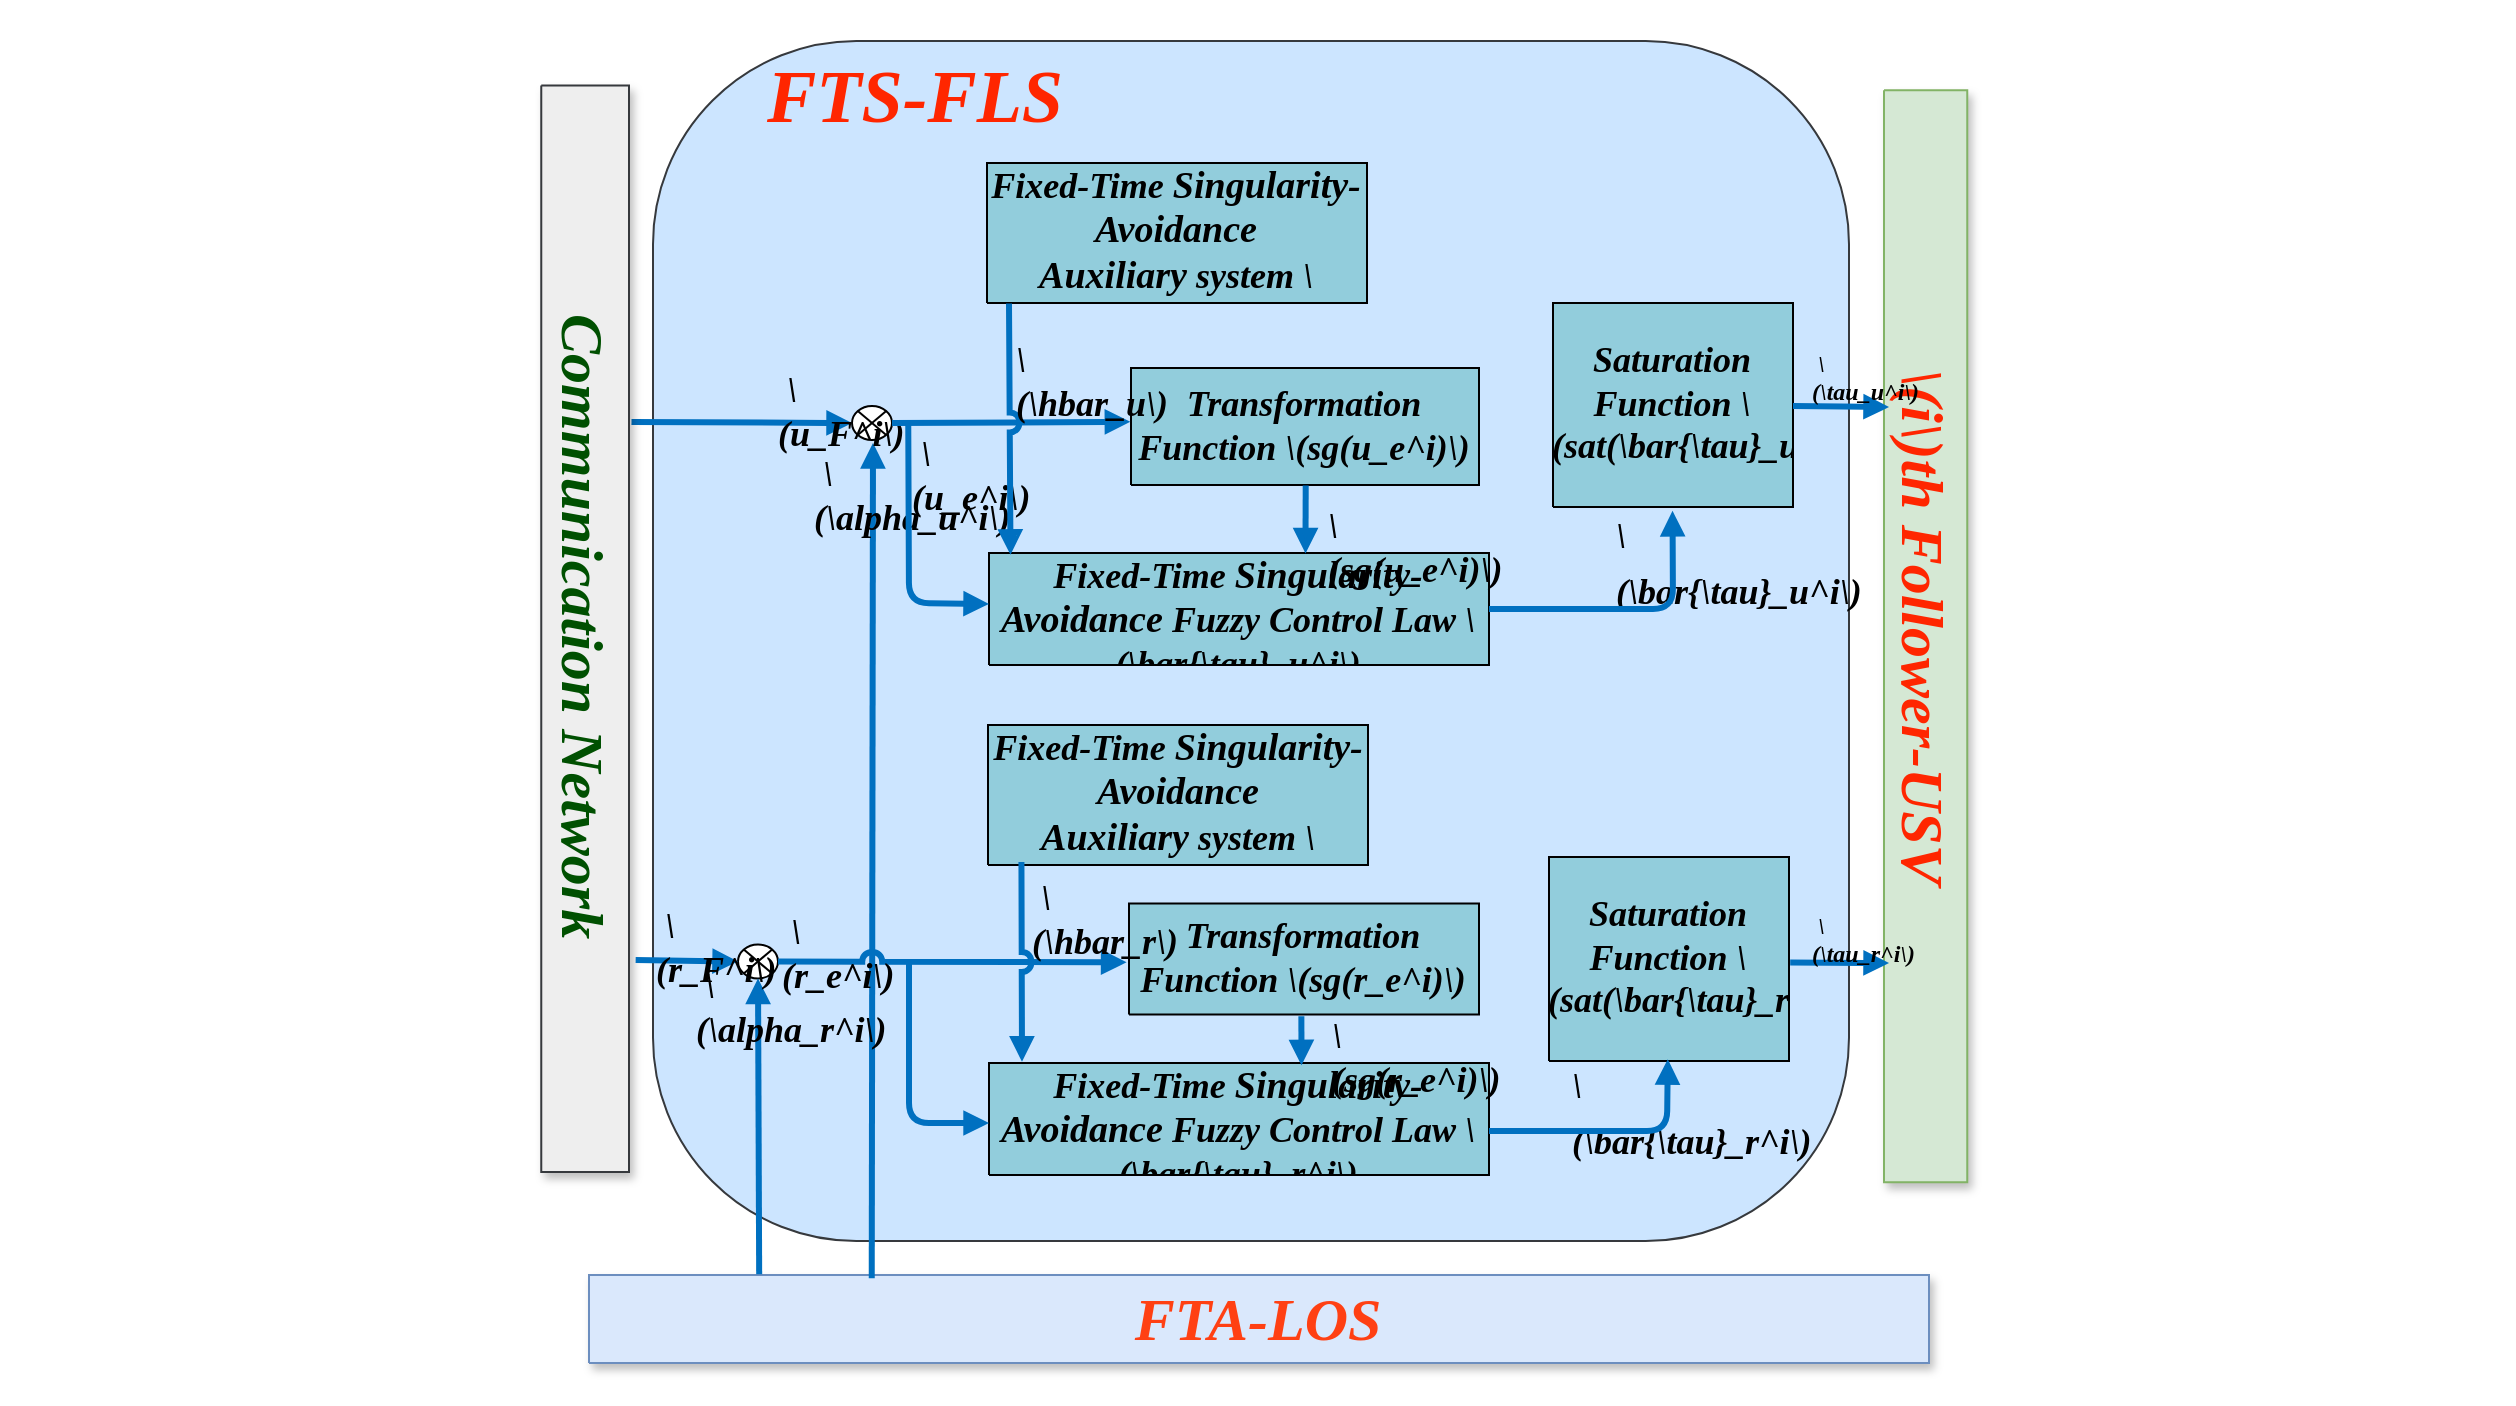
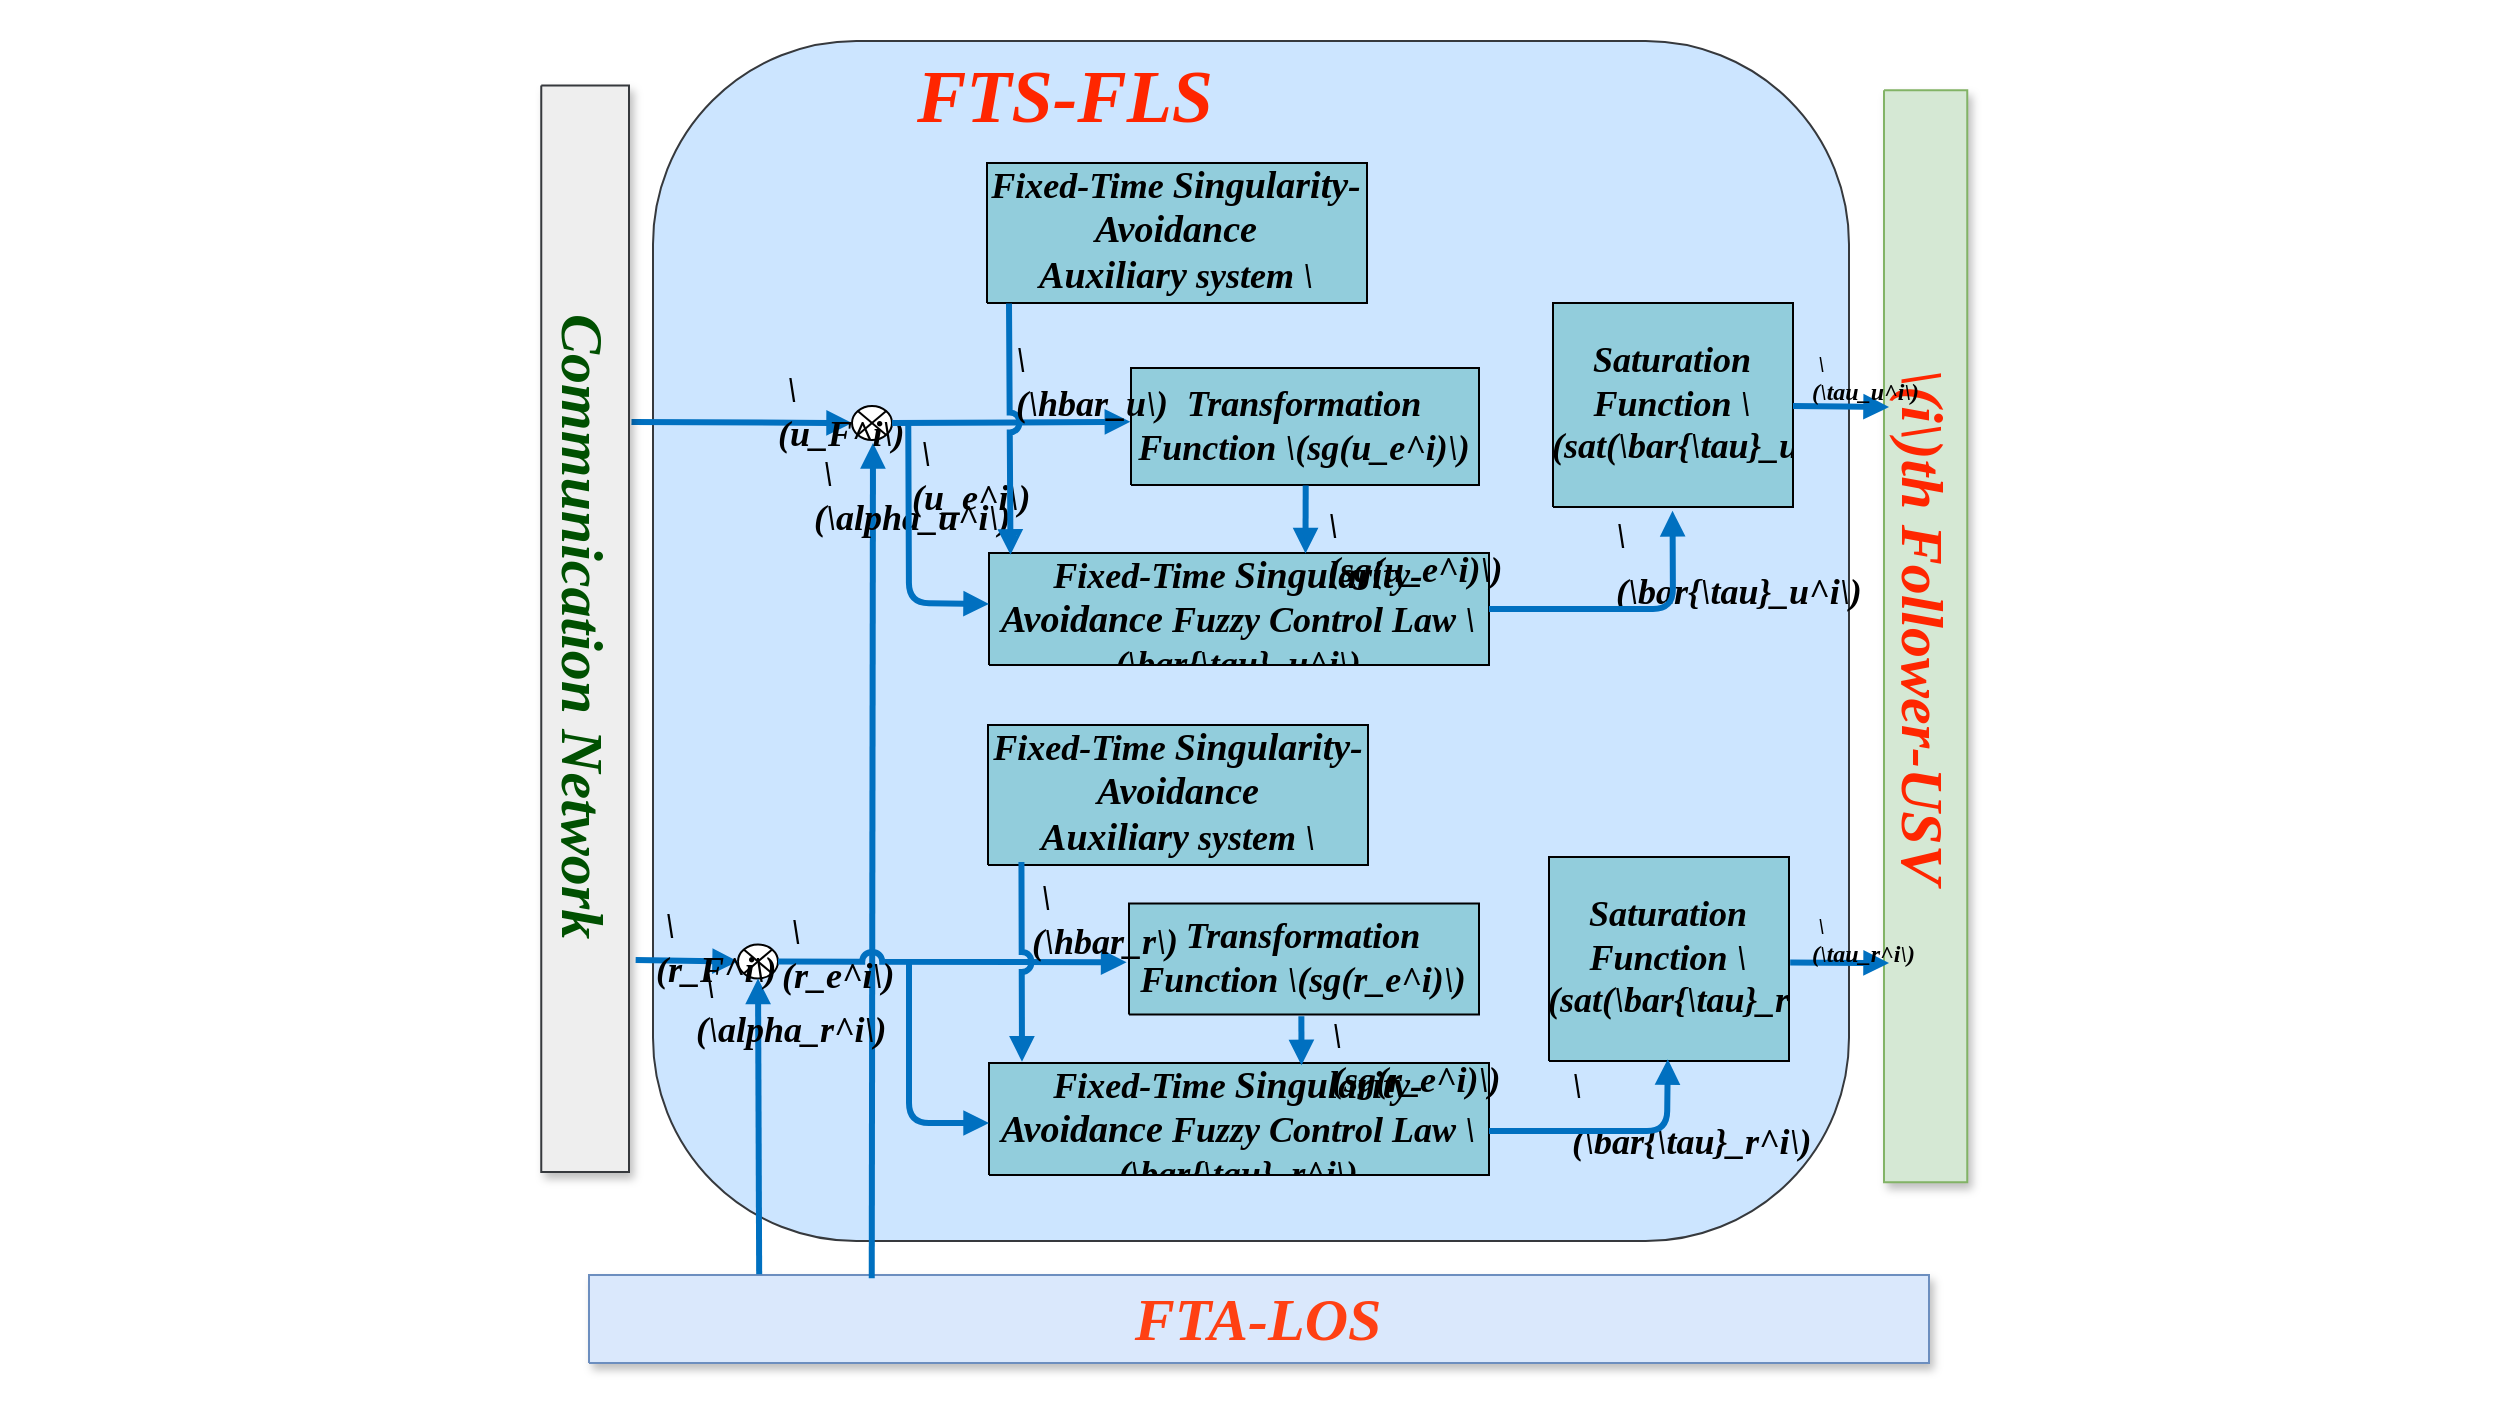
(916, 98) -> (1066, 98)
